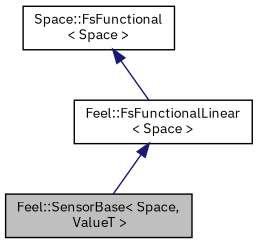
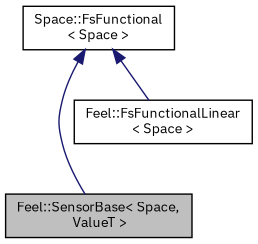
(127, 175) -> (59, 129)
